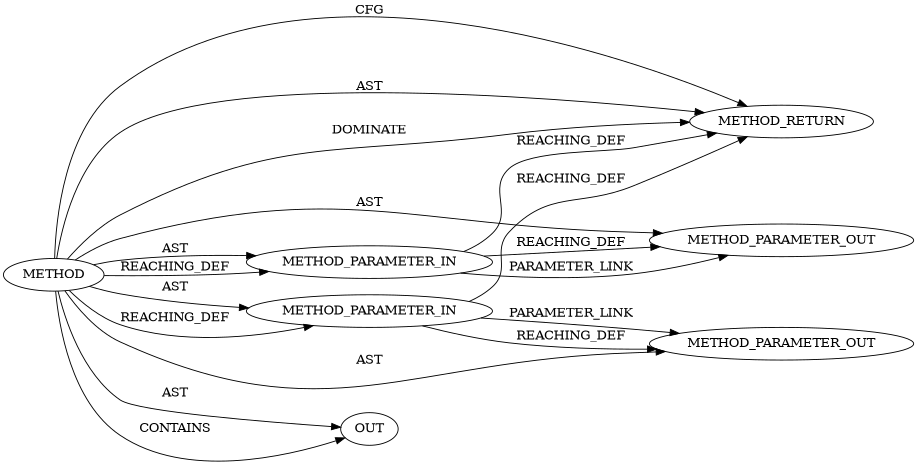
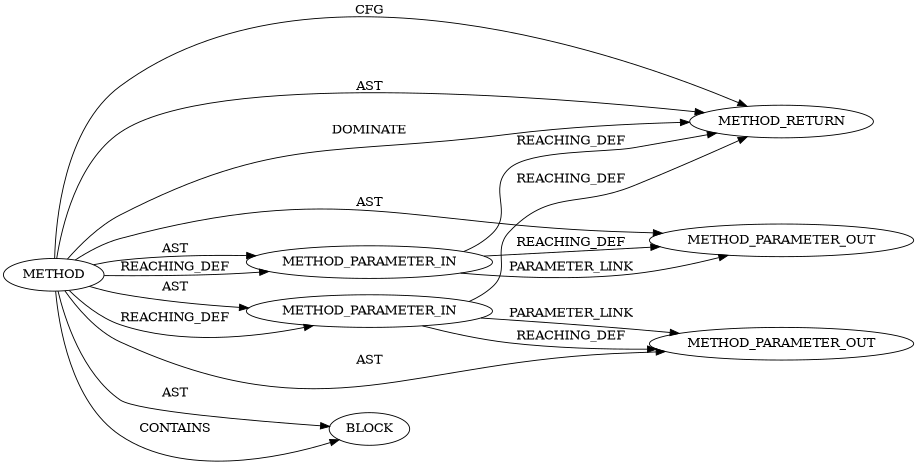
(369, 429) -> (369, 429)
